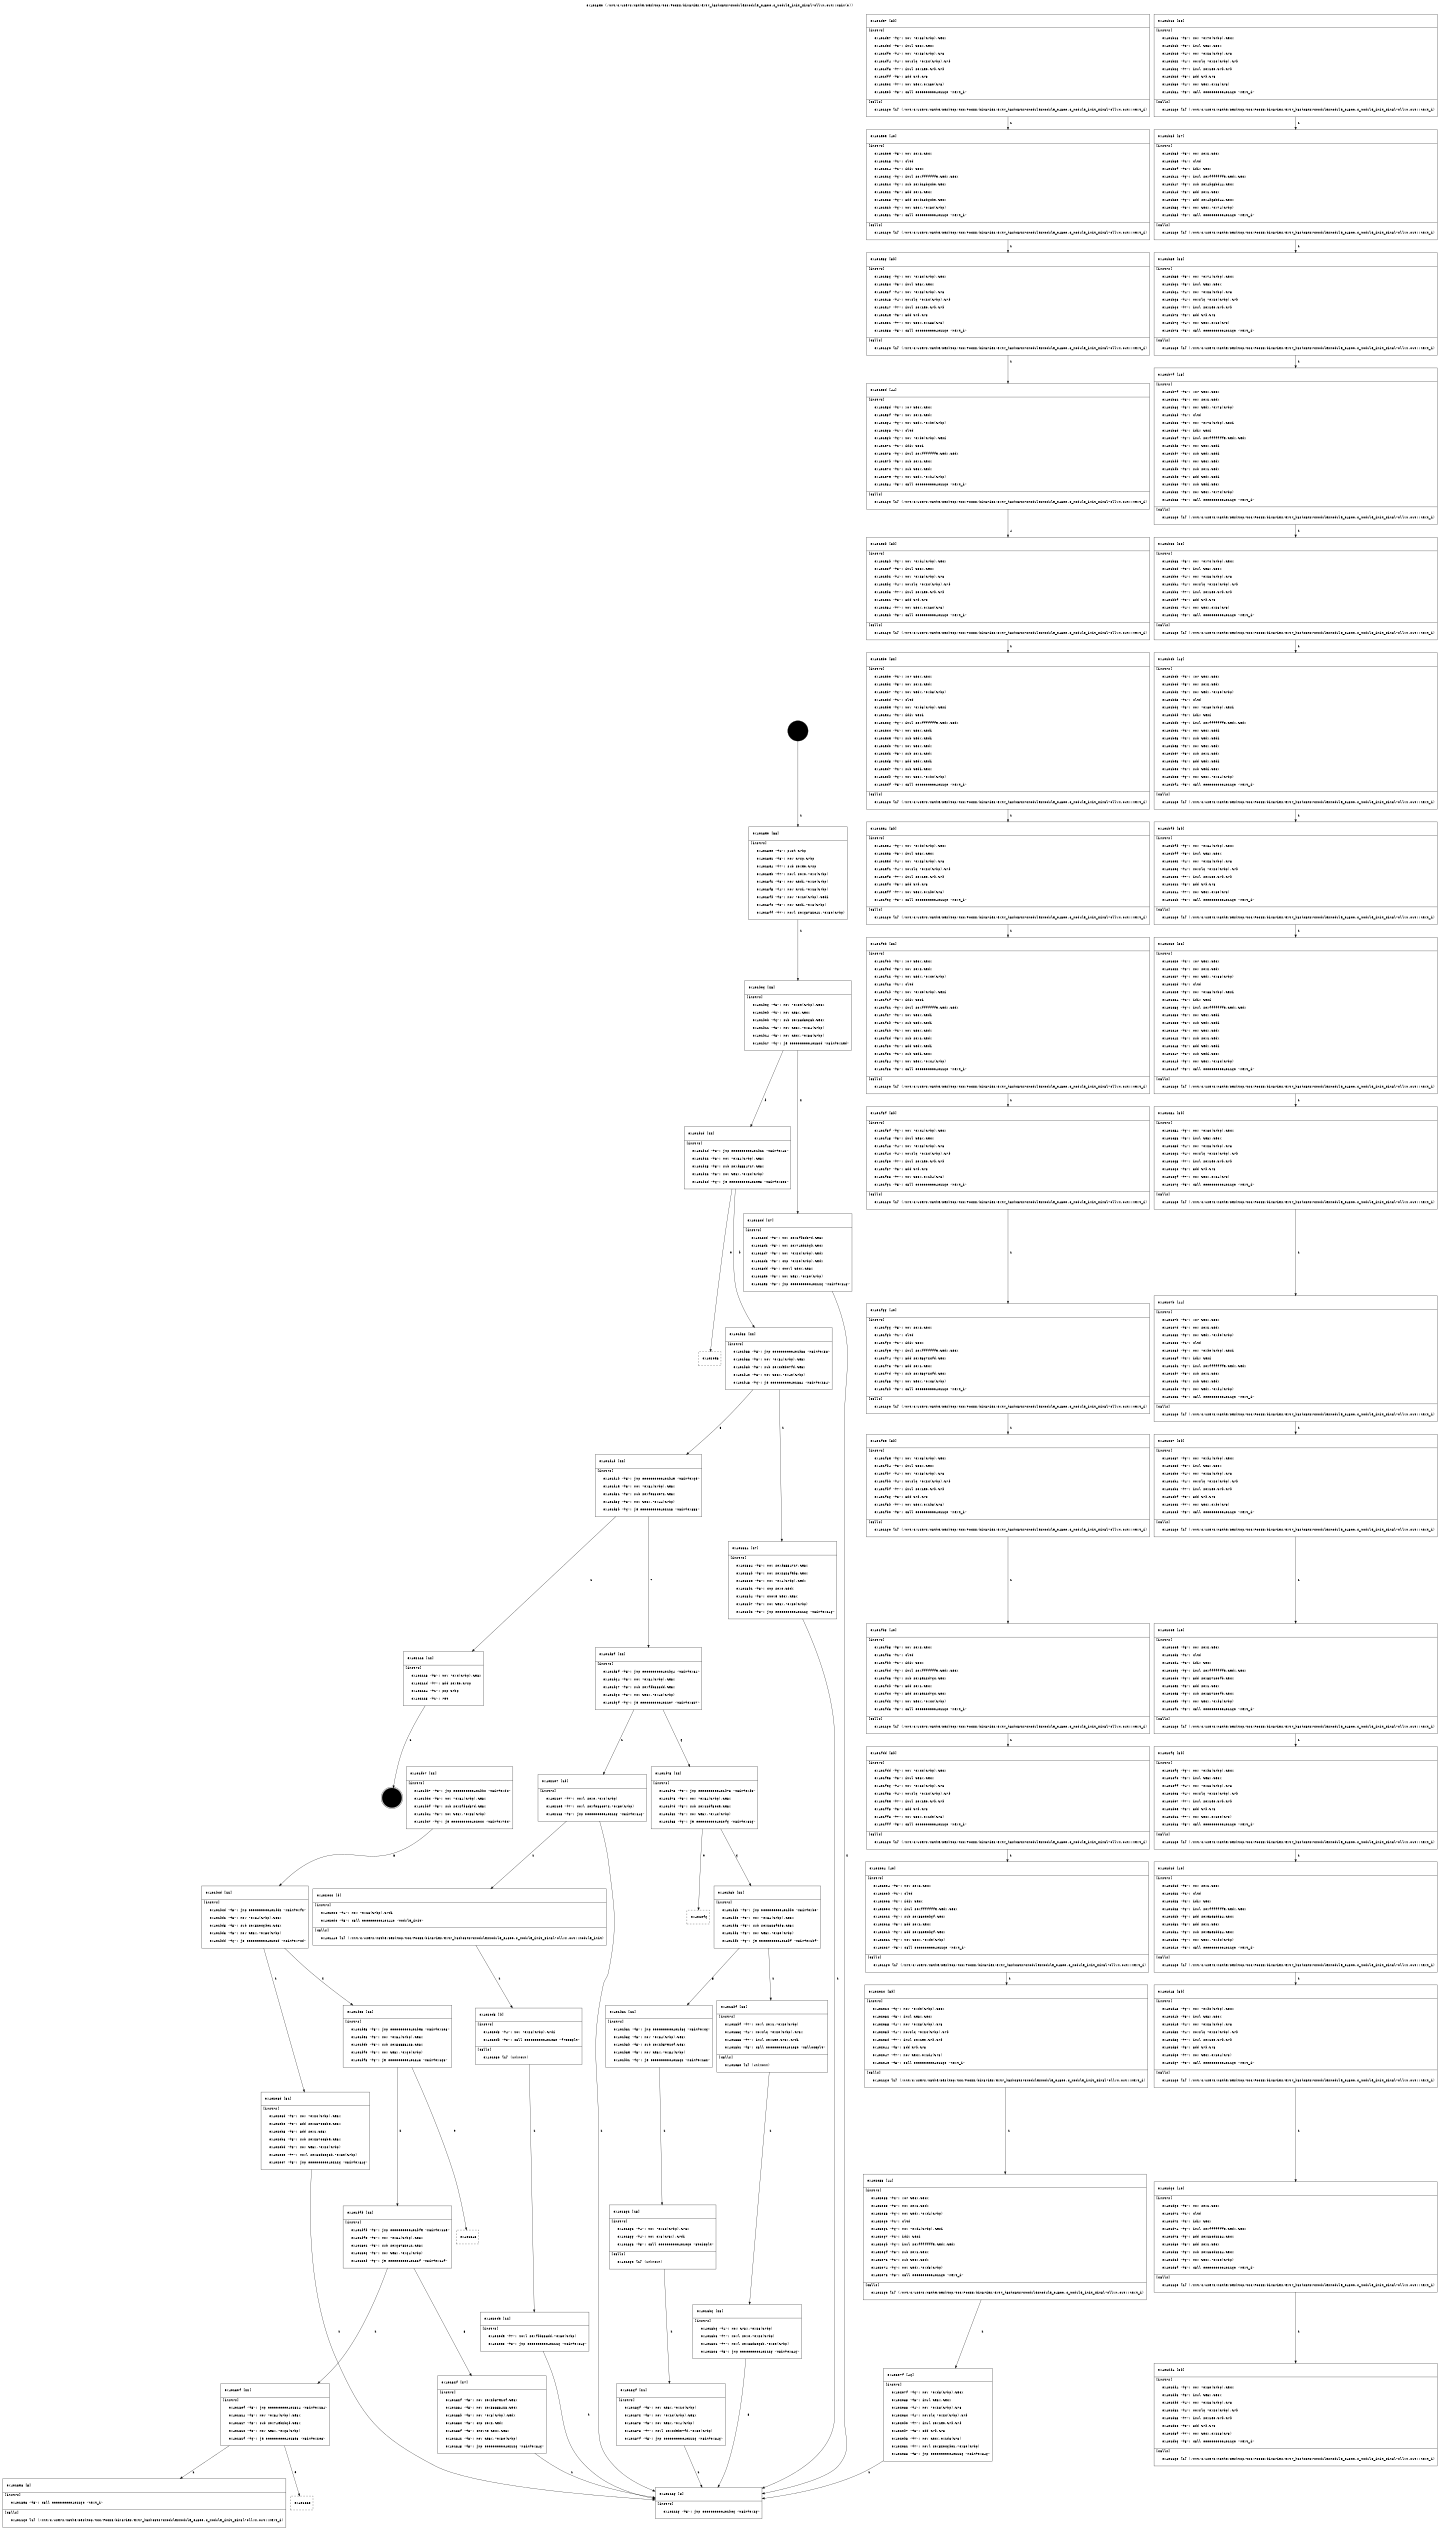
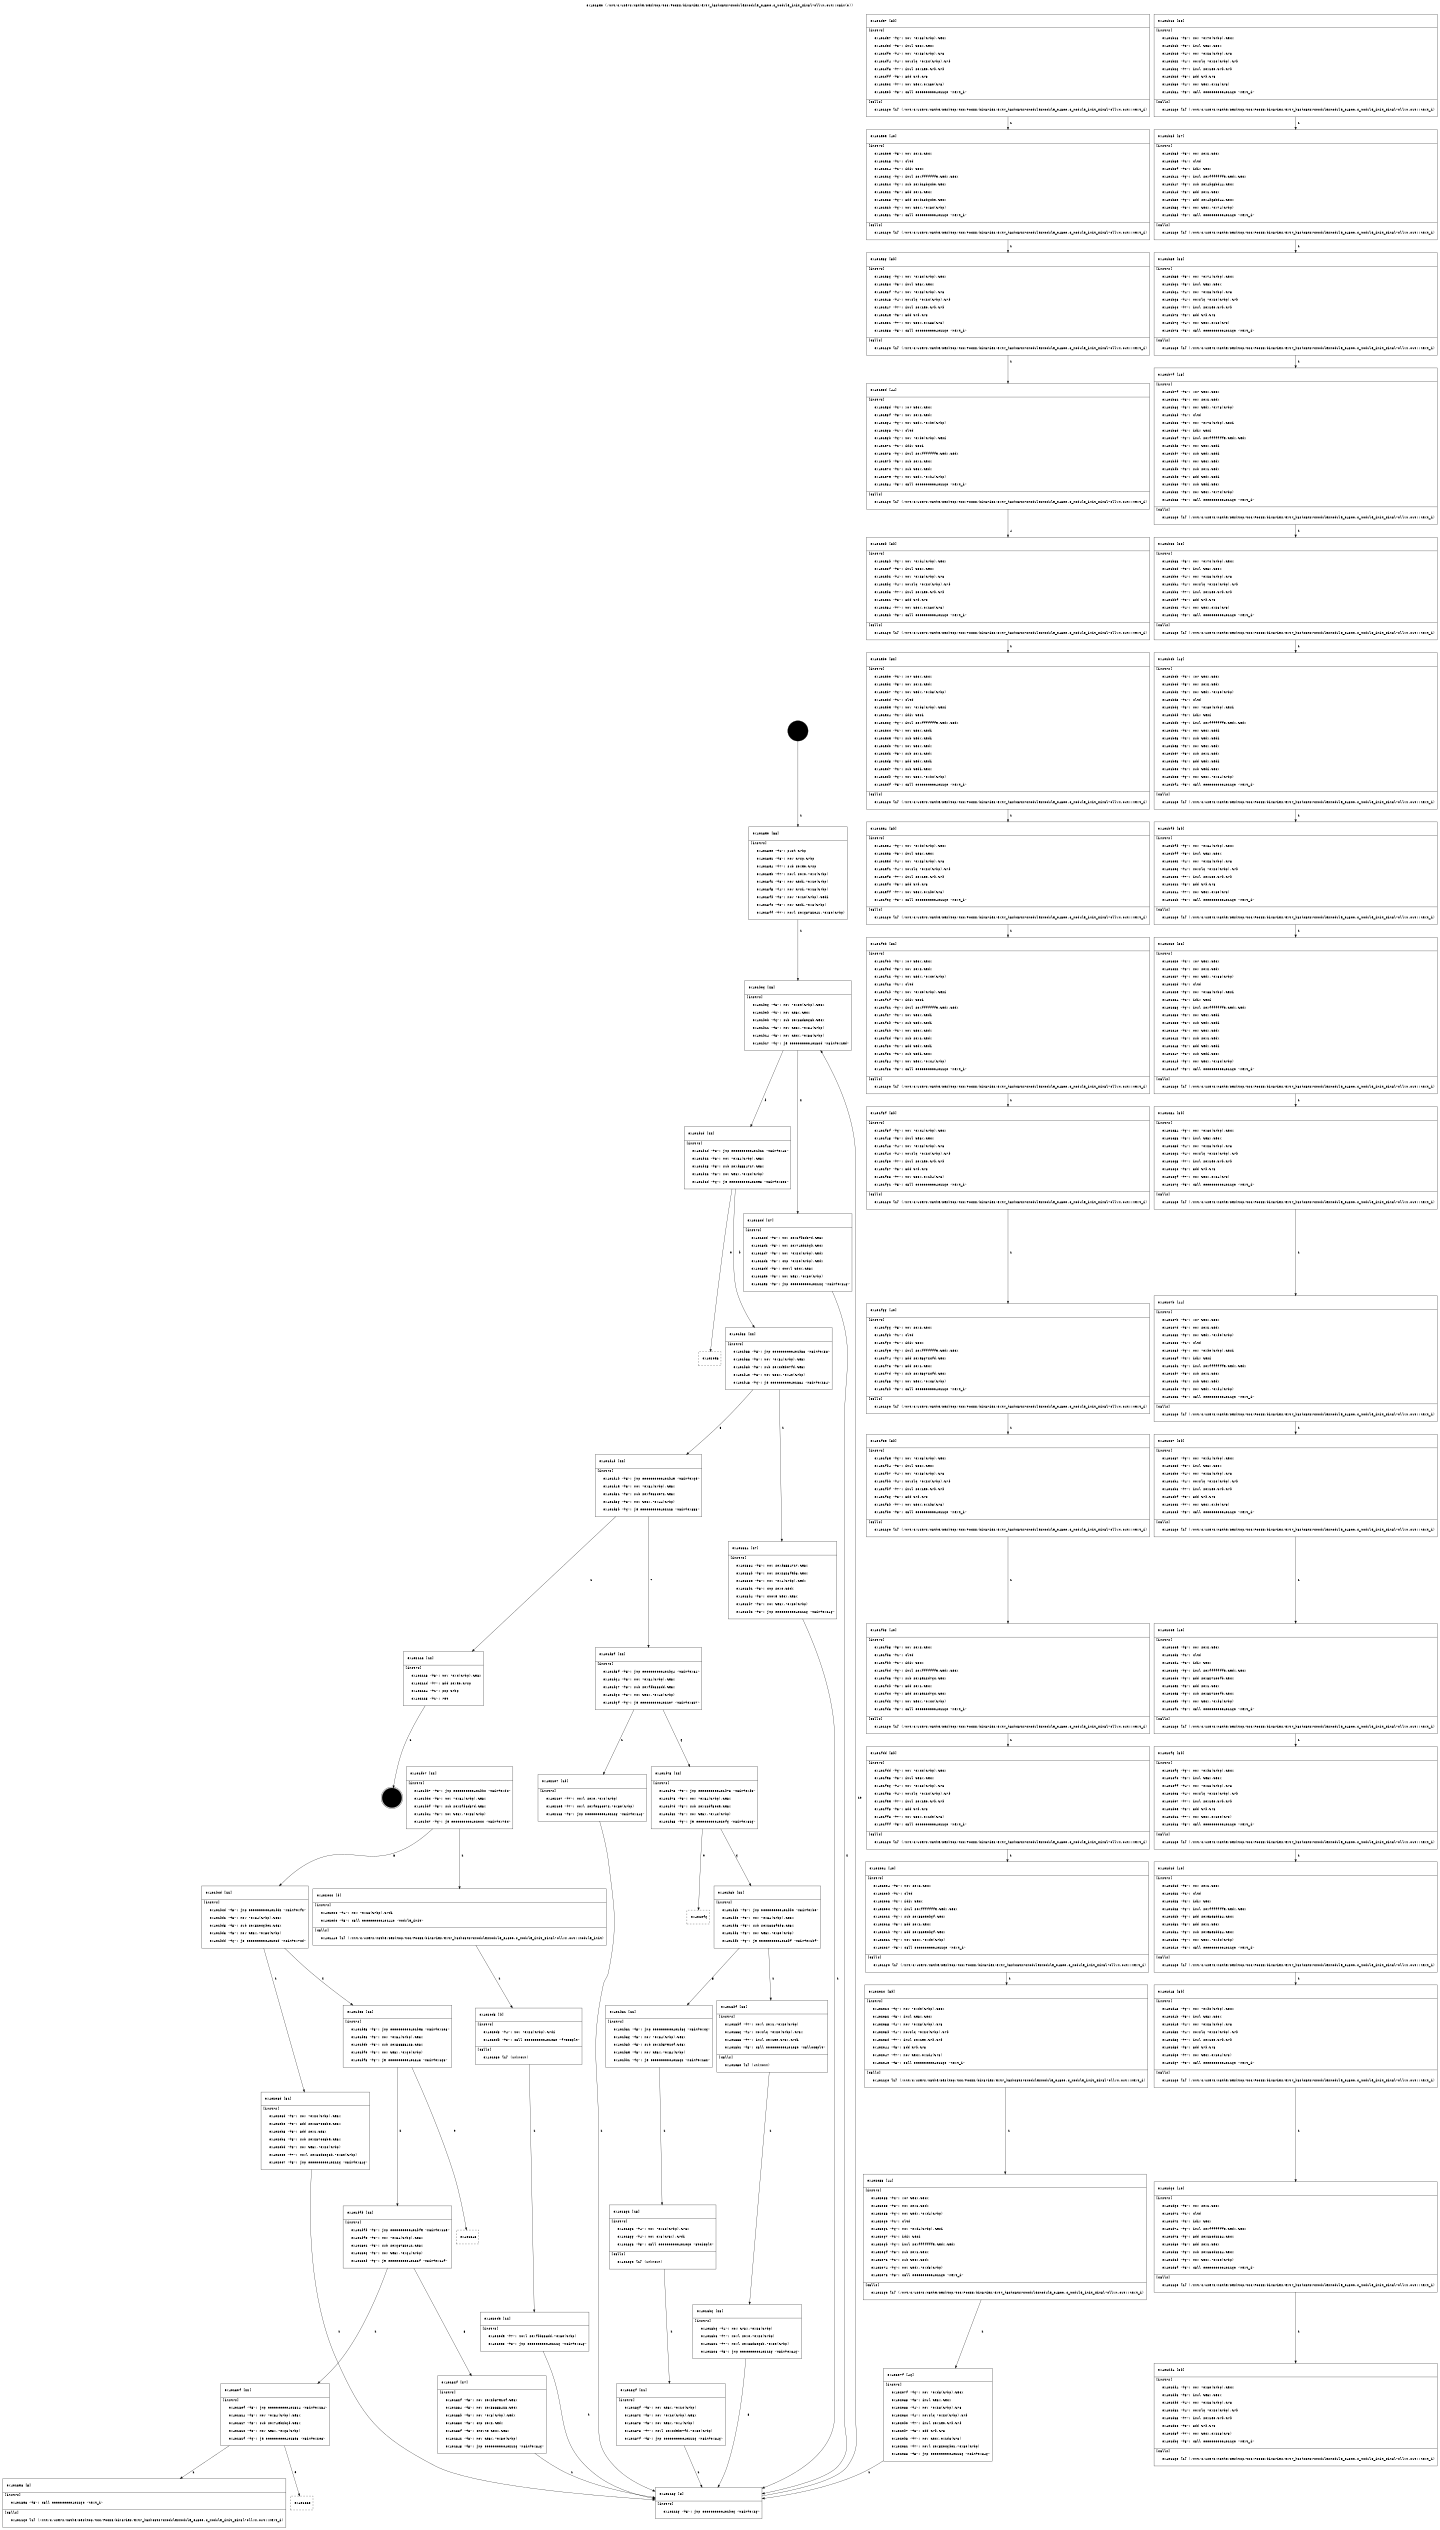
none -> (856, 1803)
(530, 1854) -> (460, 1858)
